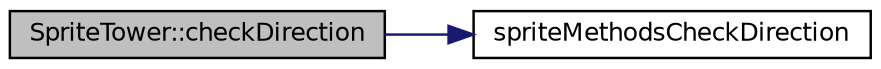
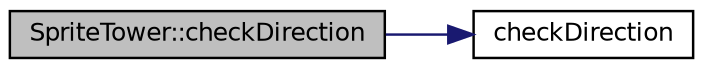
(672, 35) -> (583, 35)
